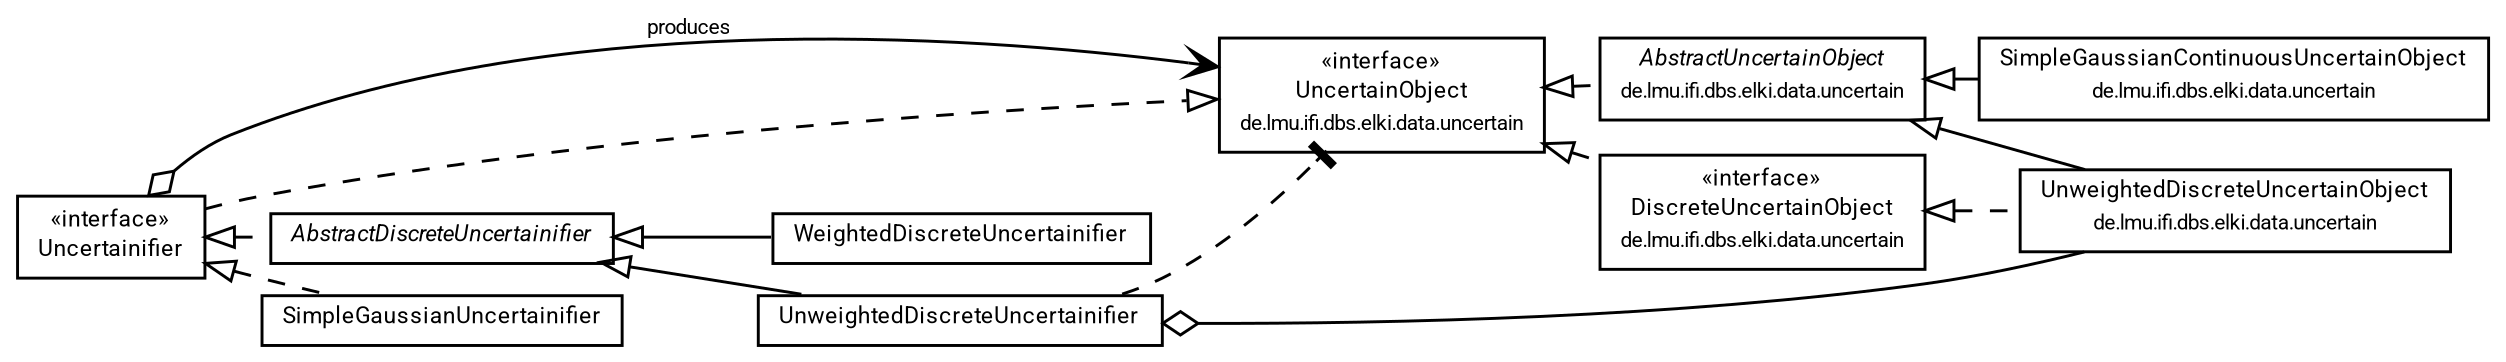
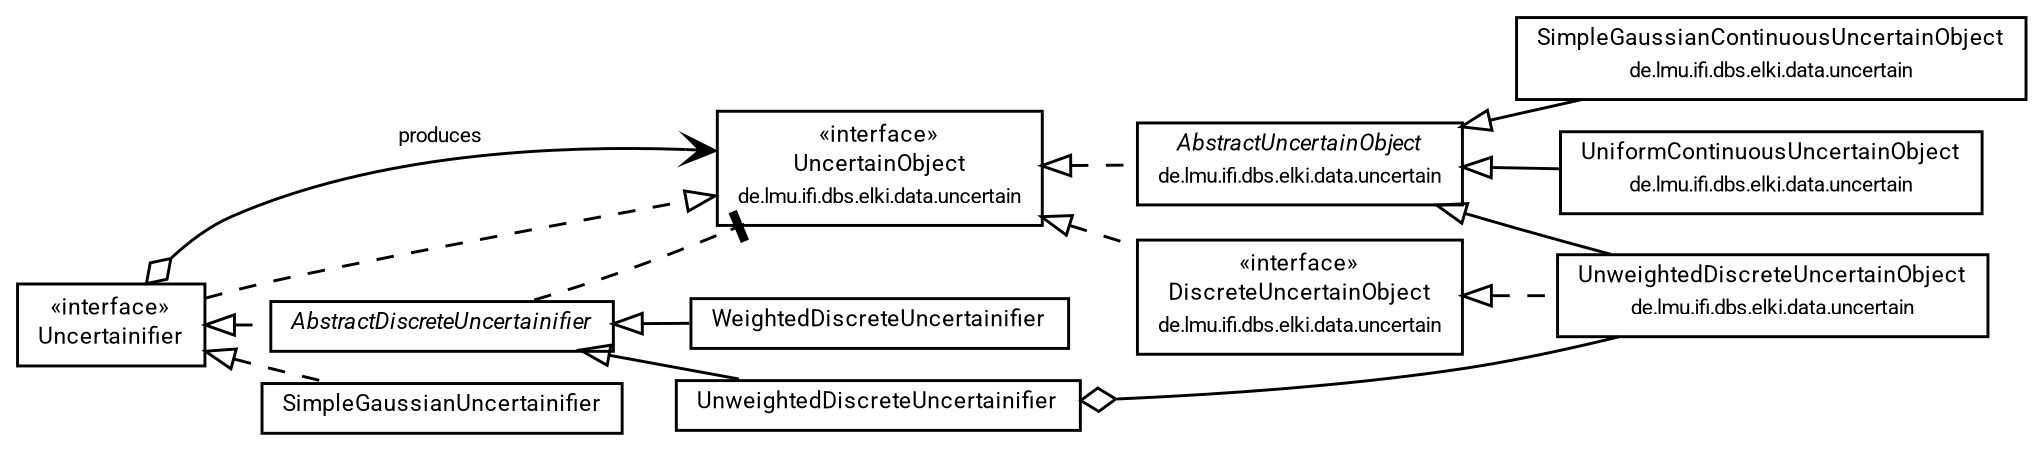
none -> (1771, 173)
(1226, 239) -> (633, 268)
